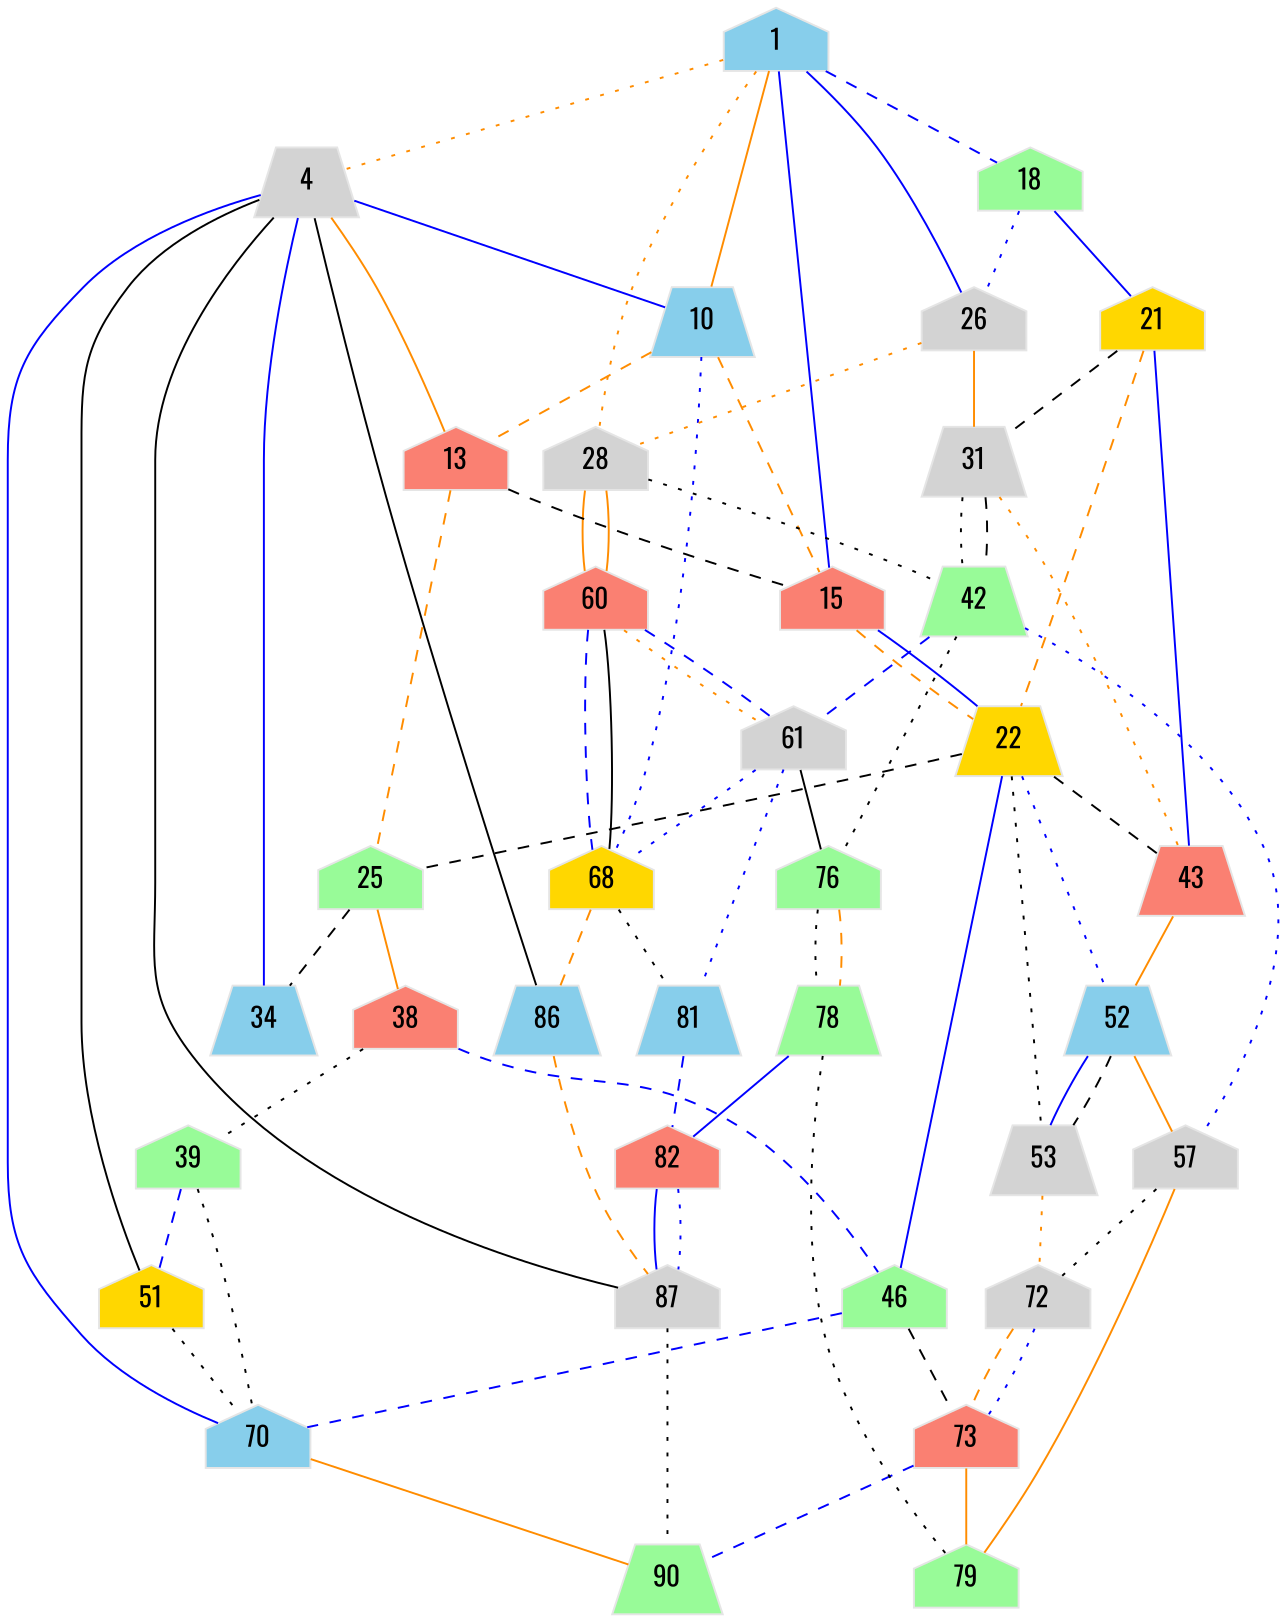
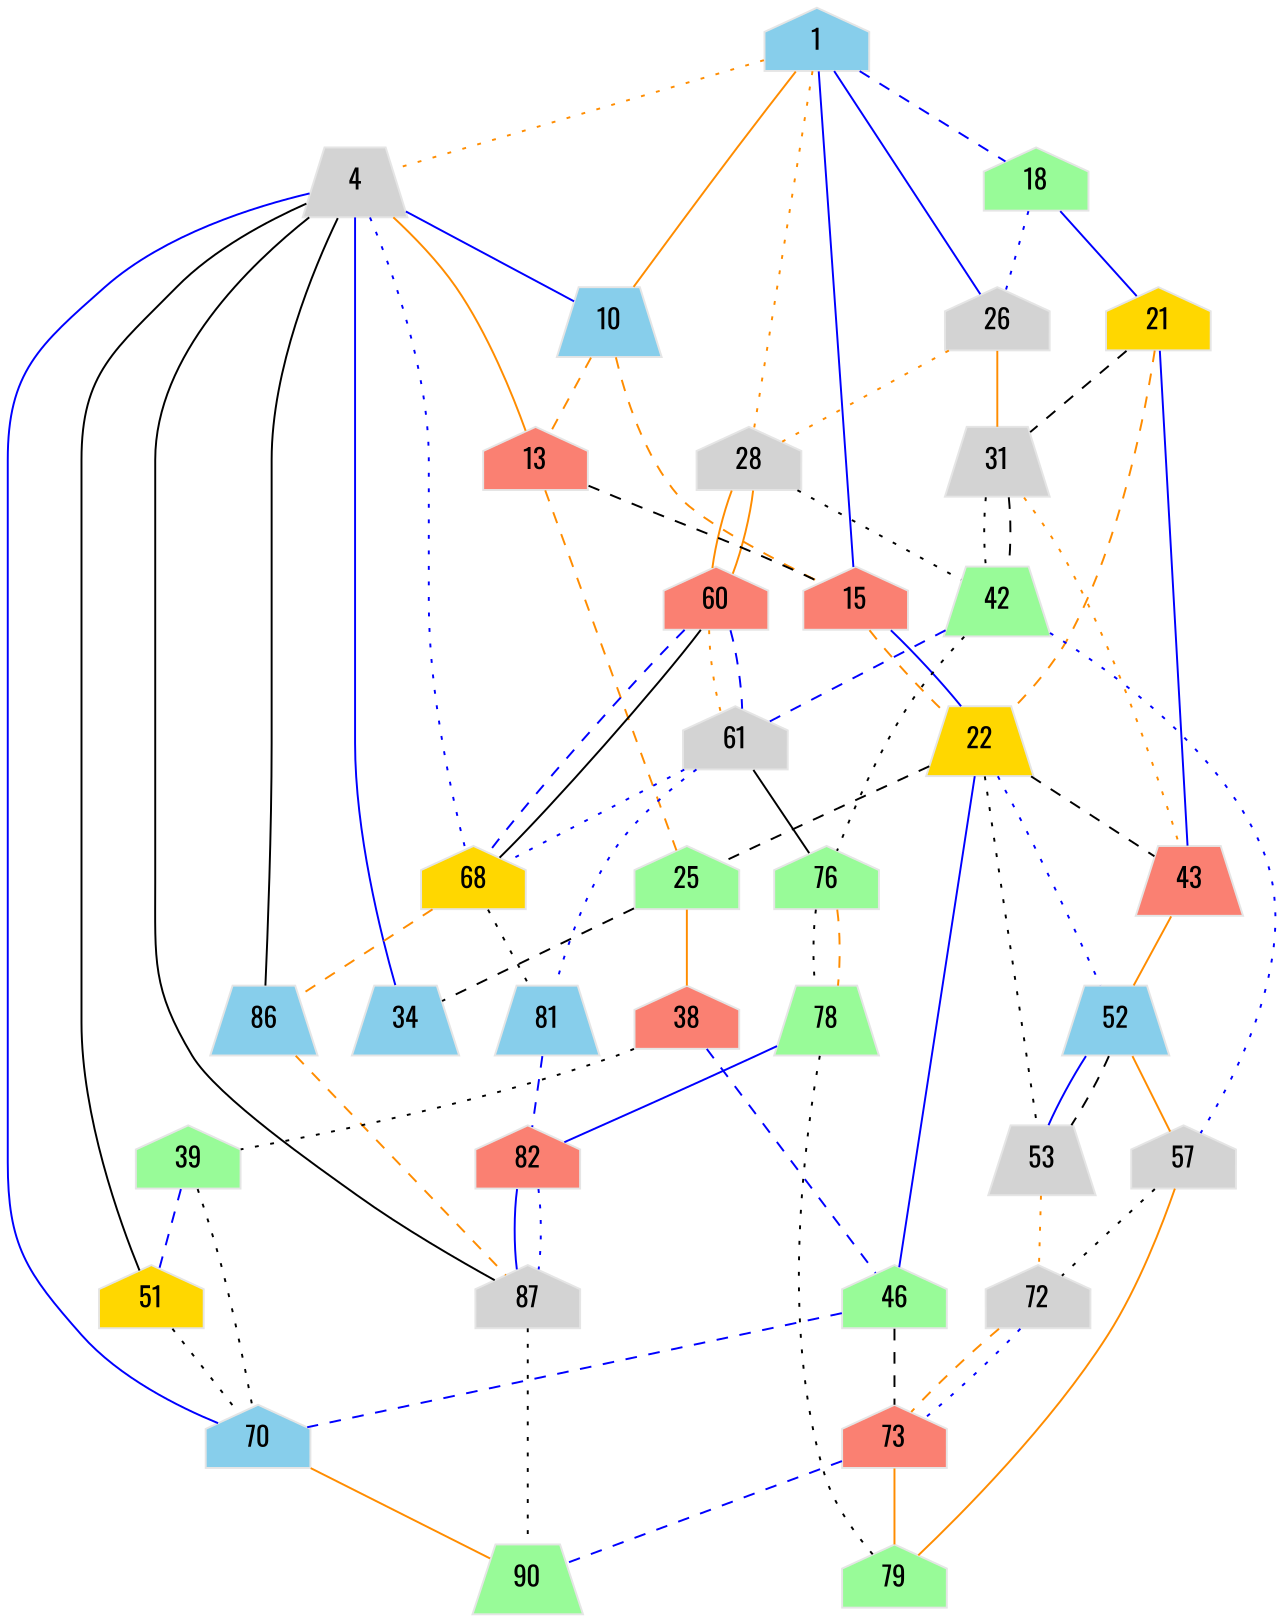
(678, 608) -> (429, 531)
